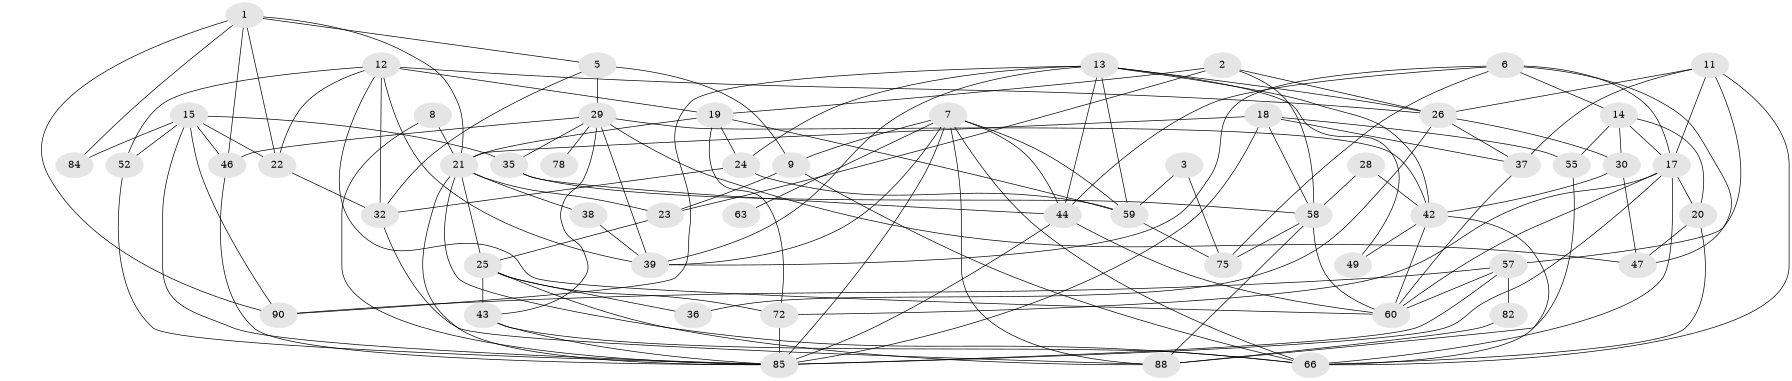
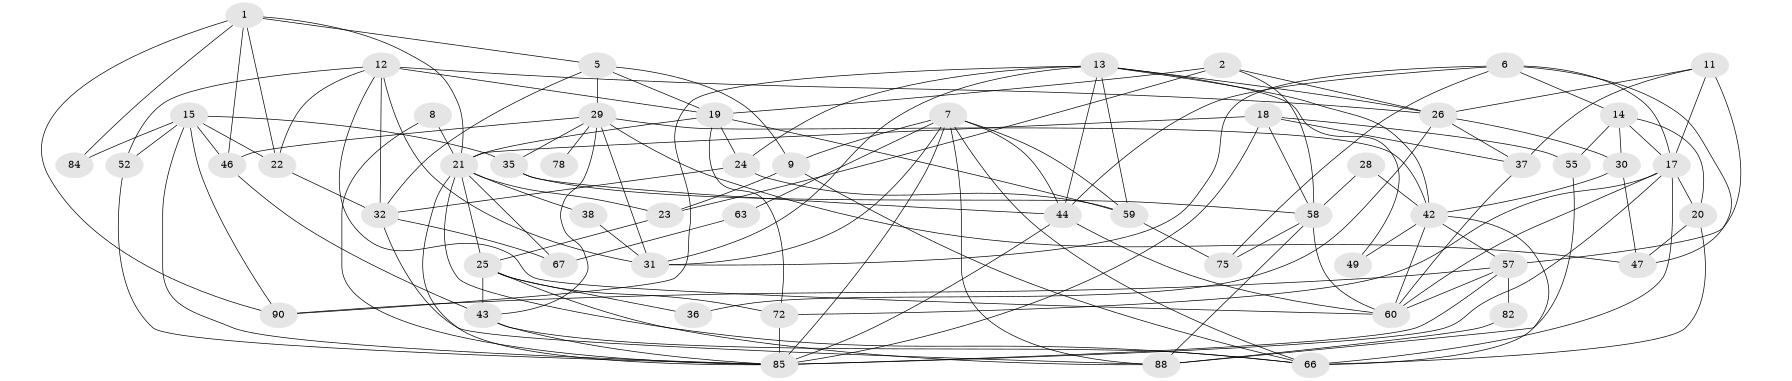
none -> (656, 90)
(1184, 165) -> none
none -> (1469, 240)
none -> (559, 265)
(650, 265) -> (650, 265)
(1681, 336) -> none
(426, 356) -> (347, 252)
